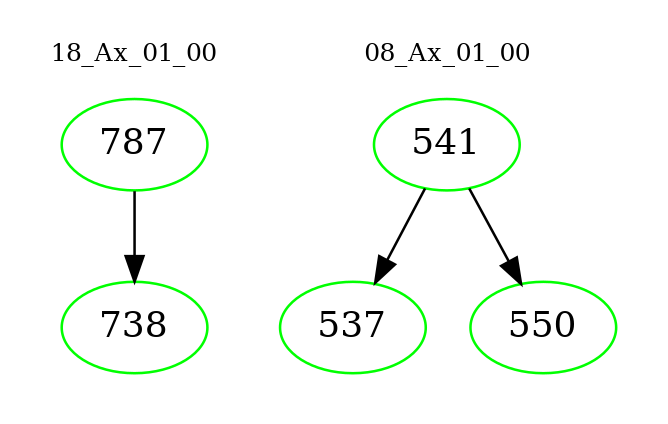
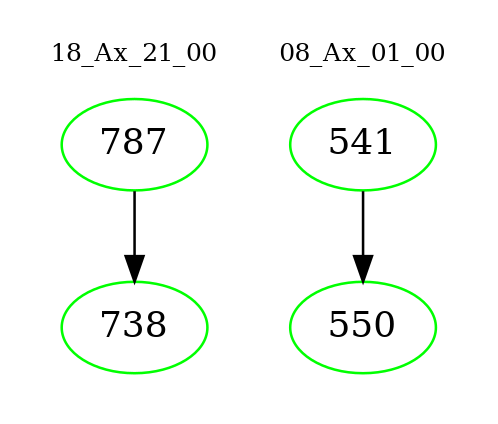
(135, 55) -> (135, 55)
(353, 328) -> none
